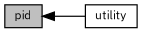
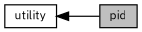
(70, 16) -> (84, 16)
